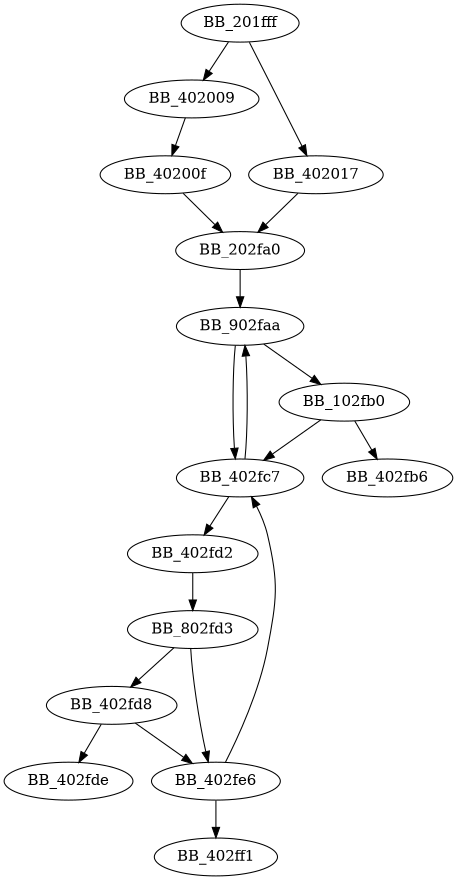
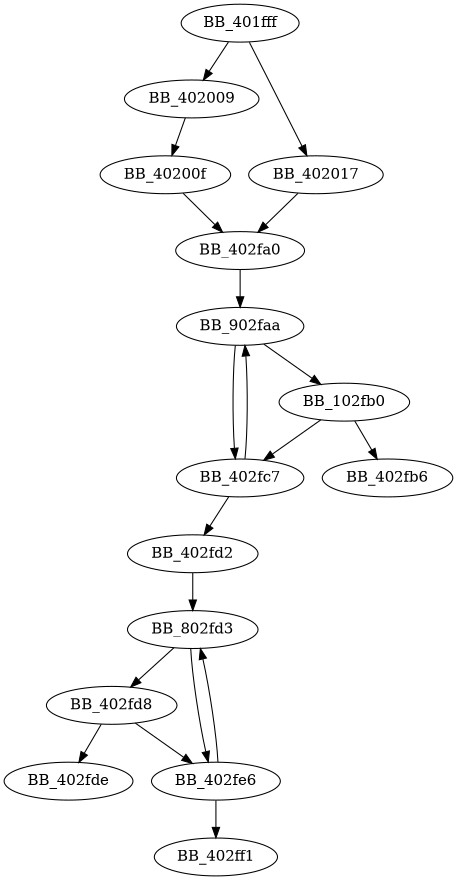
(240, 23) -> (240, 23)
(240, 251) -> (240, 251)
(270, 637) -> (212, 710)
